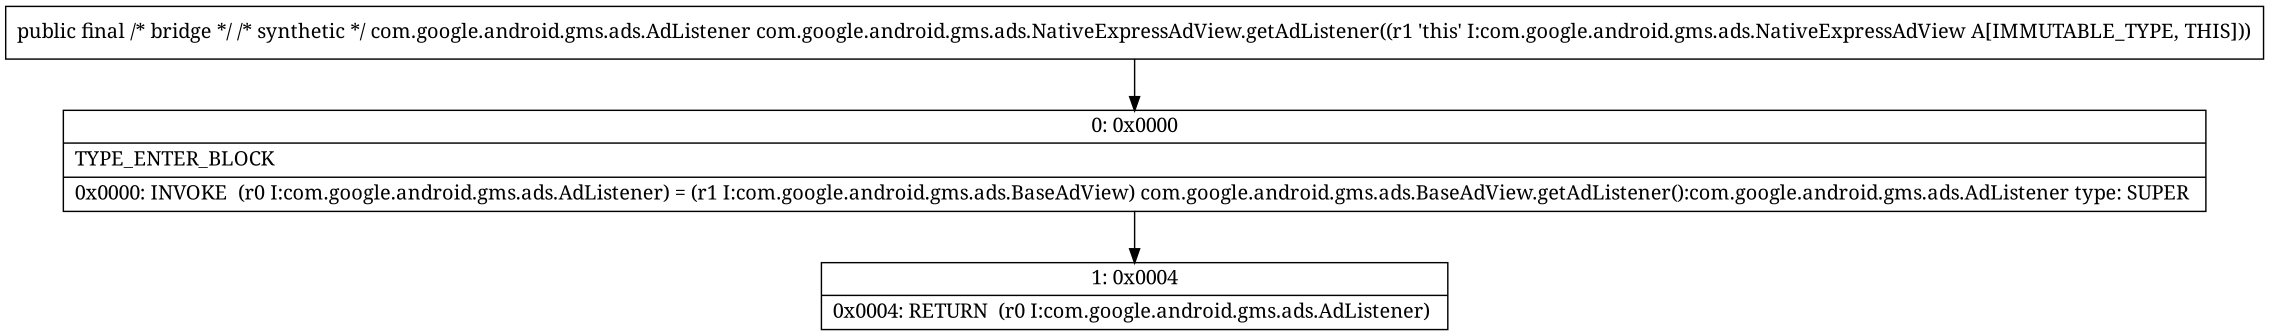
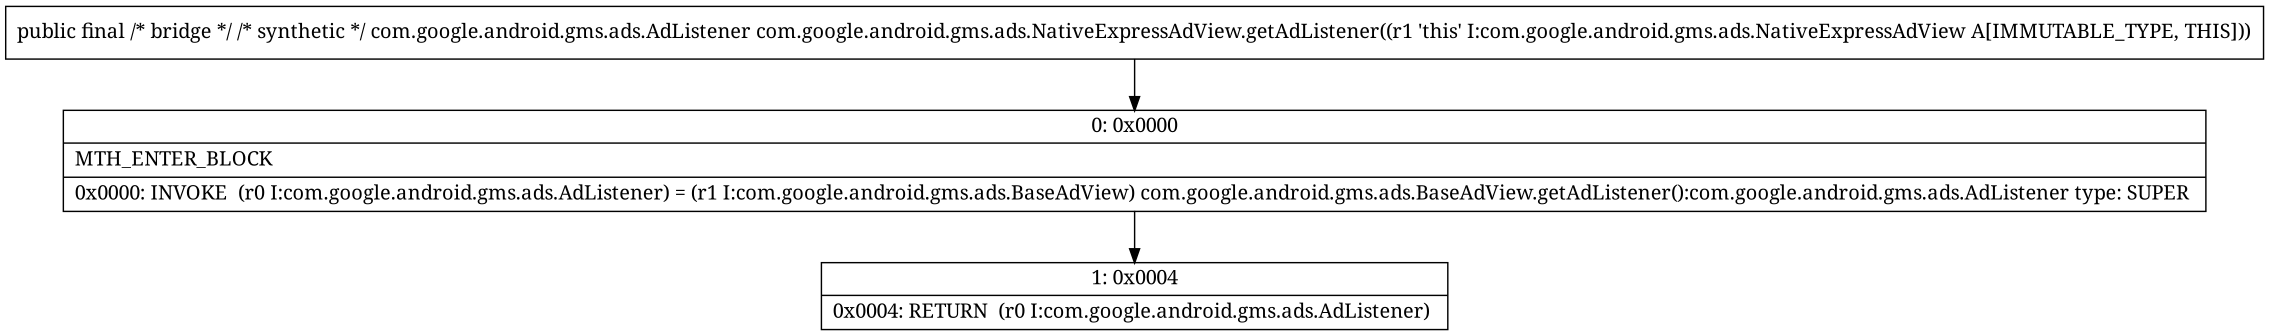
(175, 159) -> (174, 159)
